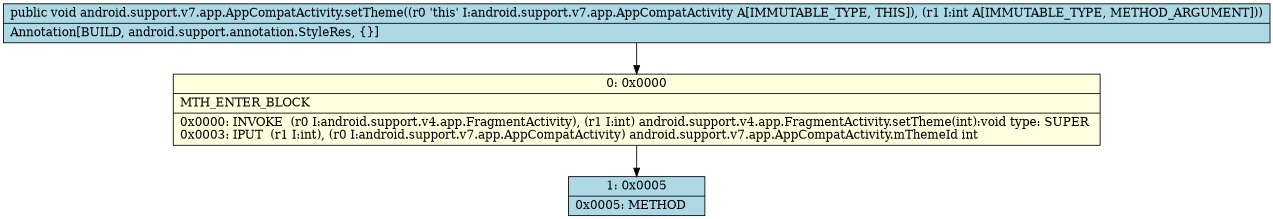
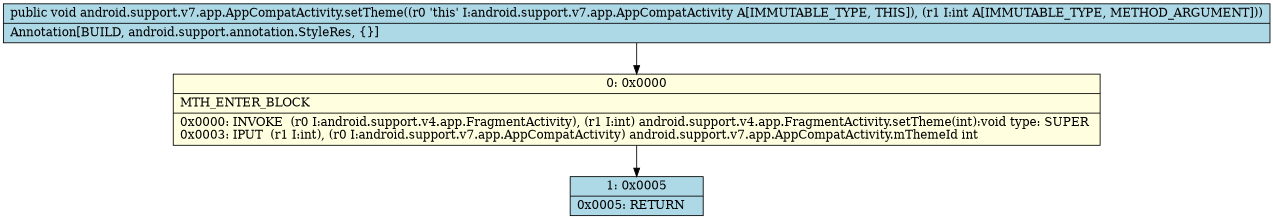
(637, 205) -> (637, 205)
